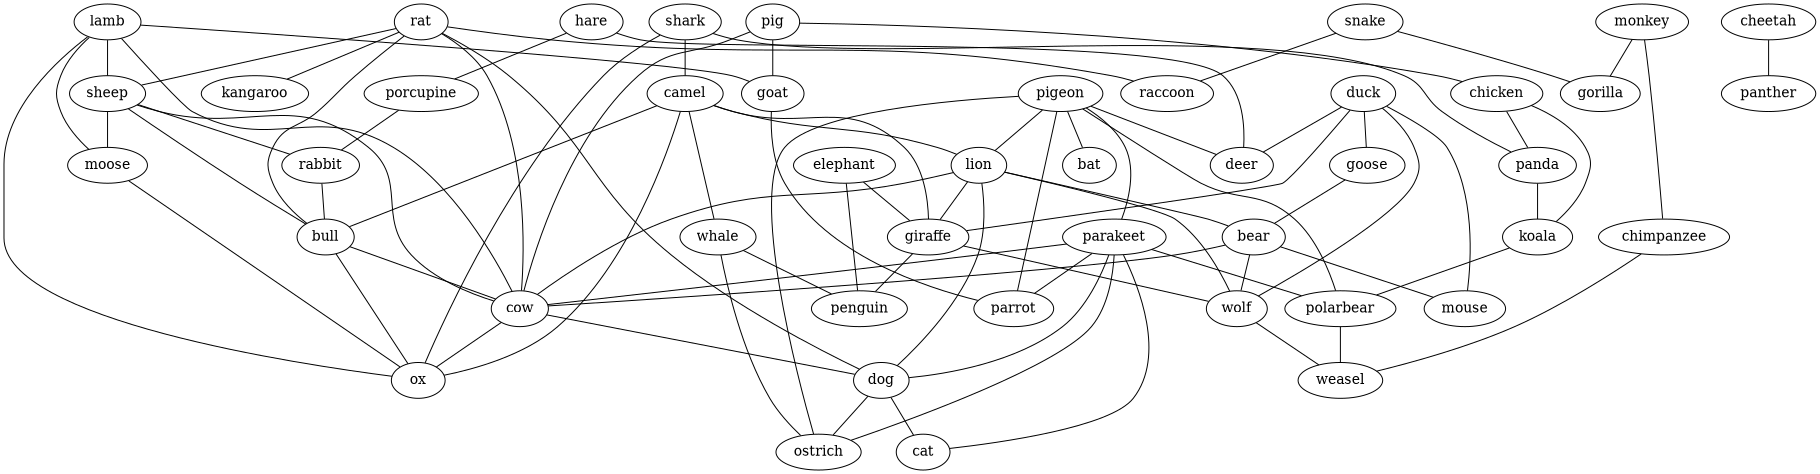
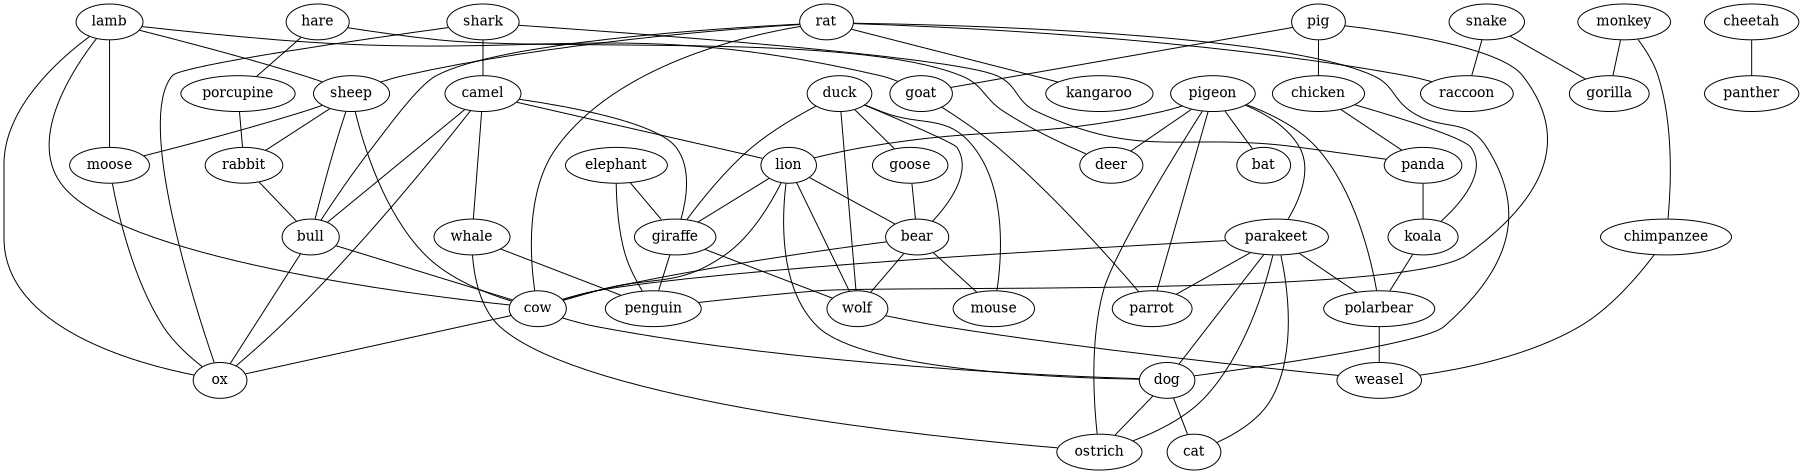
(603, 116) -> (1314, 280)
(1302, 130) -> (949, 143)
